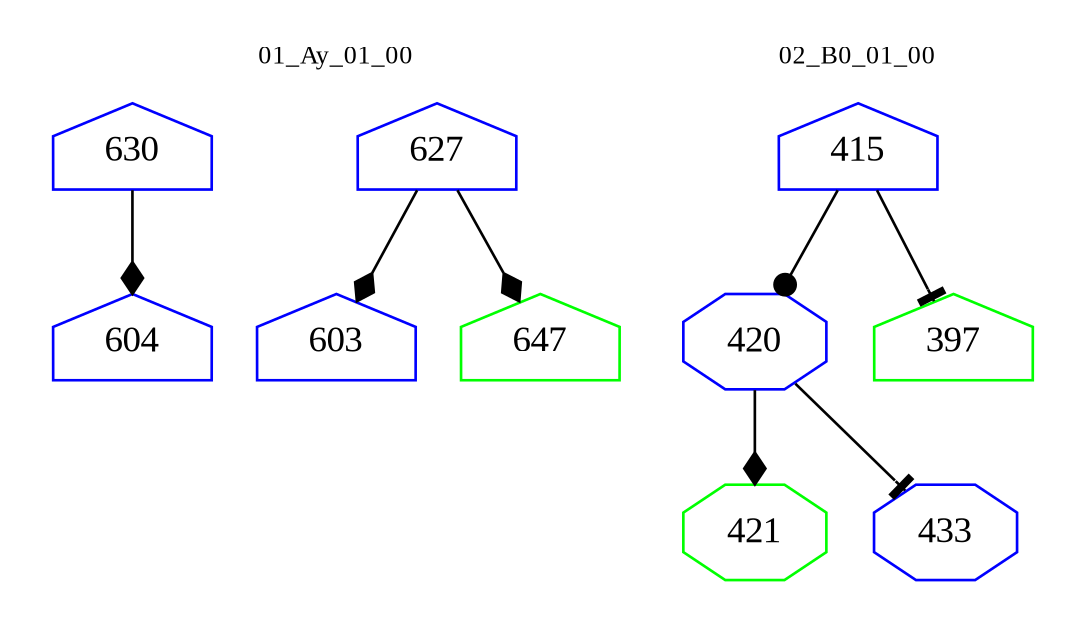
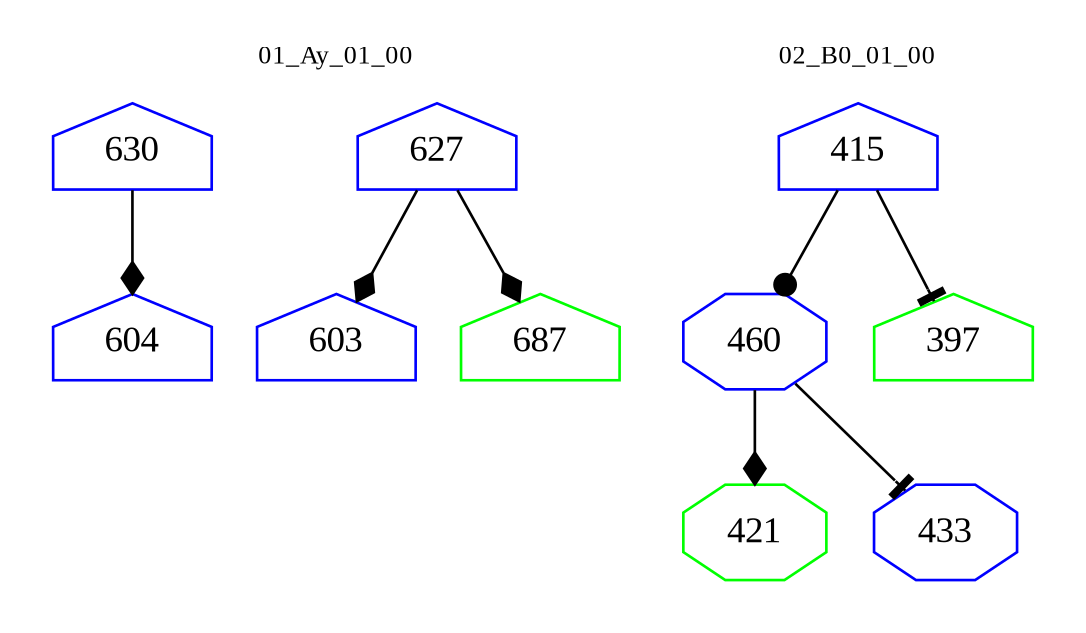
(540, 342) -> (540, 342)
(755, 342) -> (755, 342)
